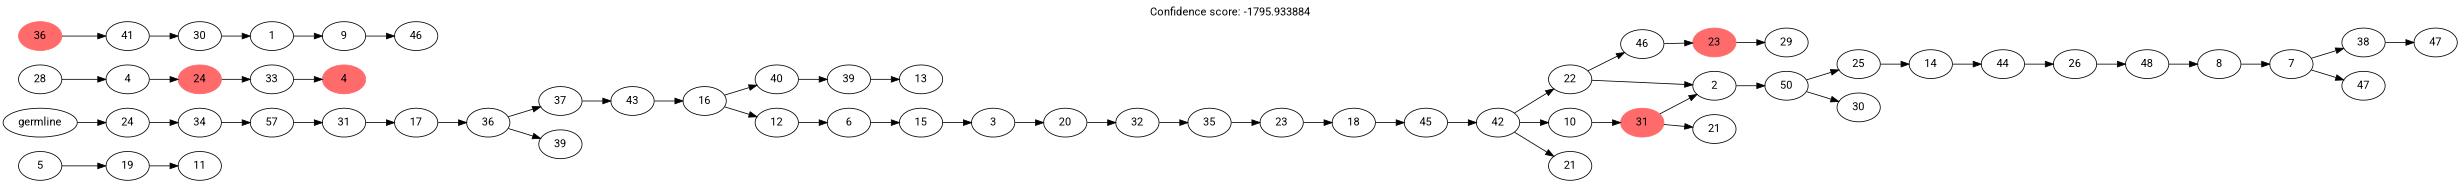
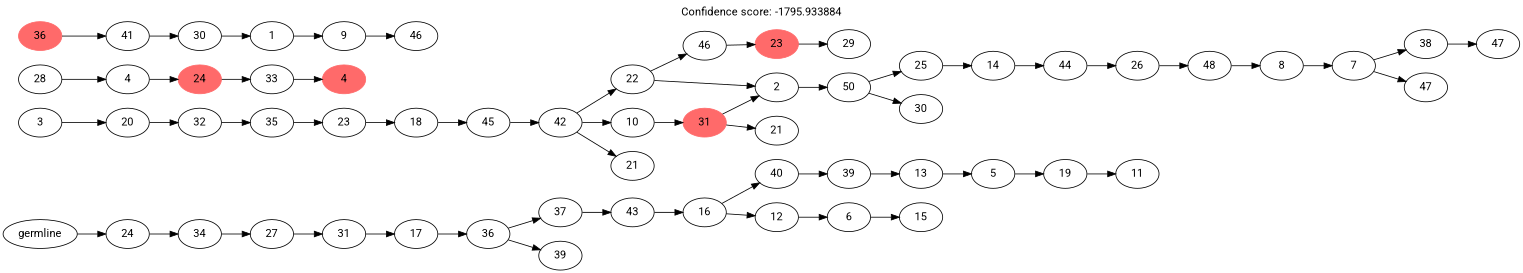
(272, 123) -> (272, 234)
(953, 123) -> none
none -> (953, 174)
